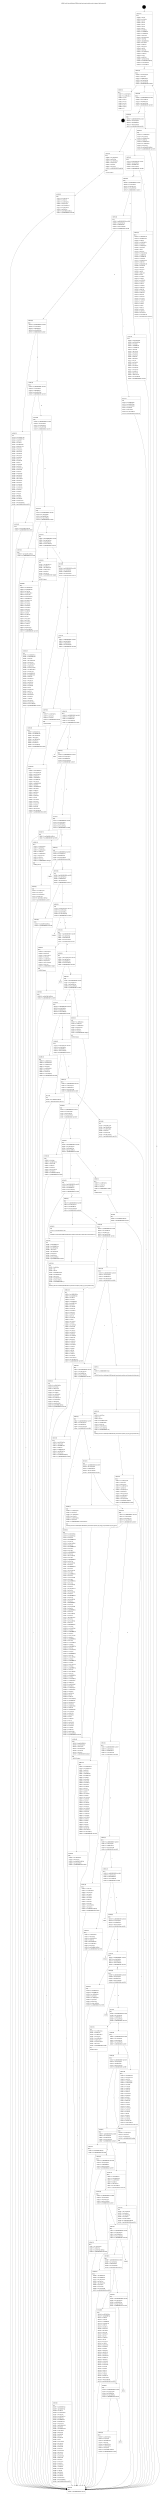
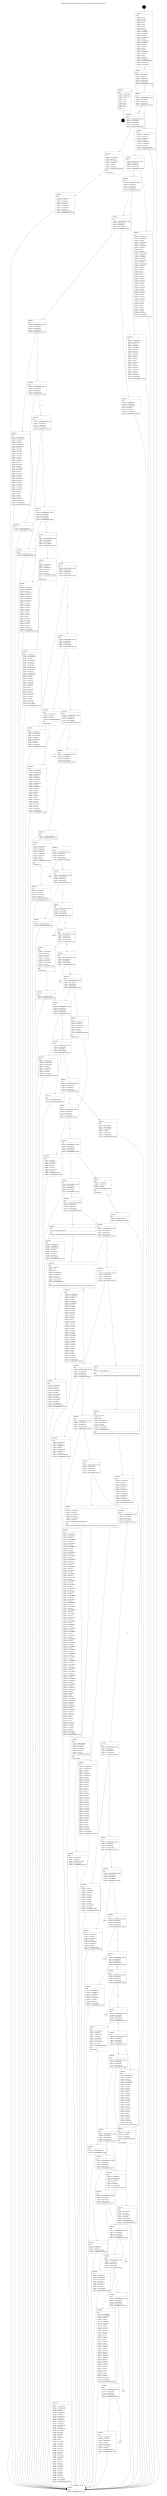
(62, 822) -> none
